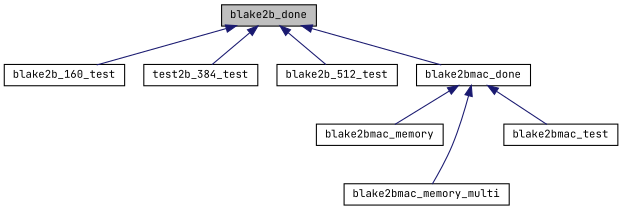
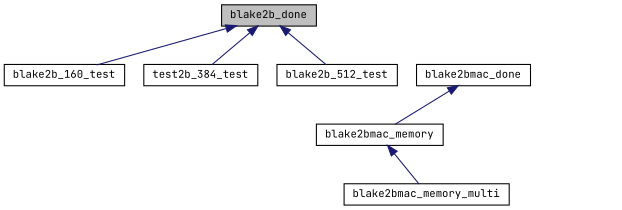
(377, 47) -> none
(561, 135) -> none
(454, 141) -> (407, 169)
